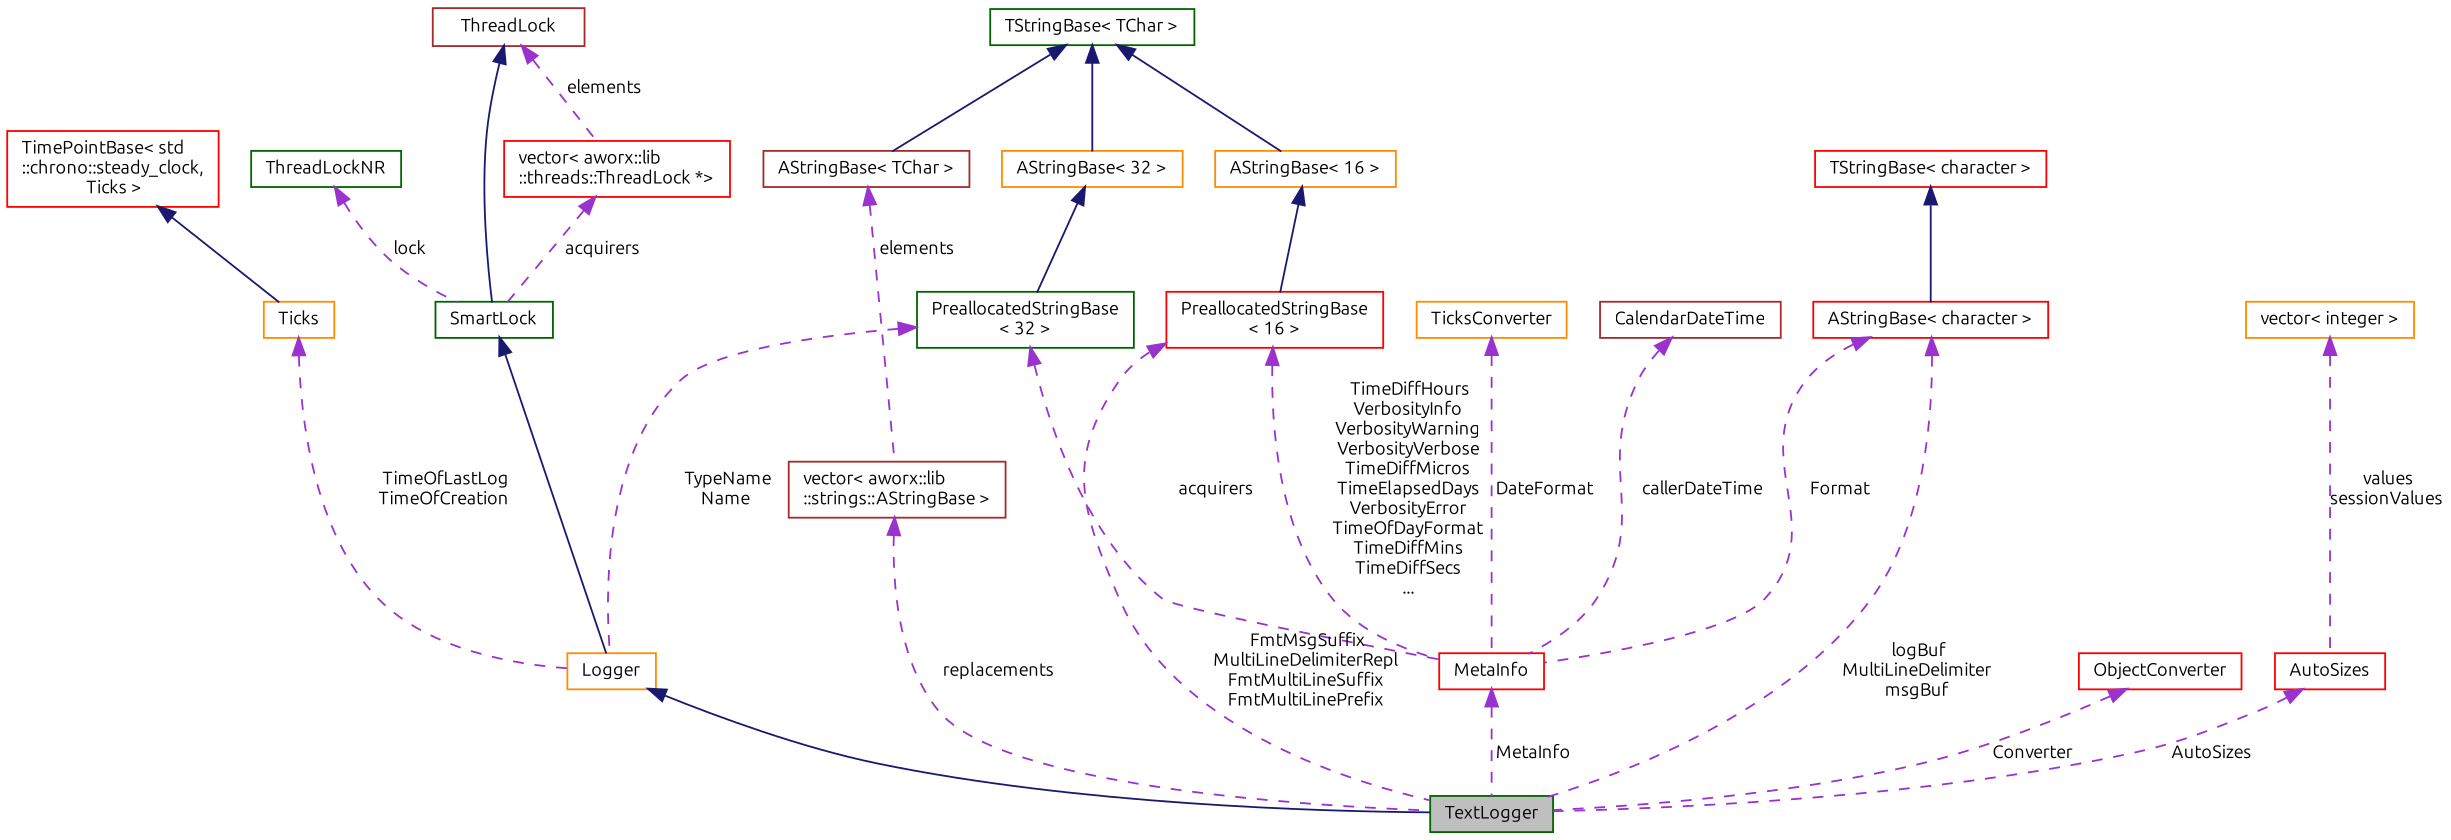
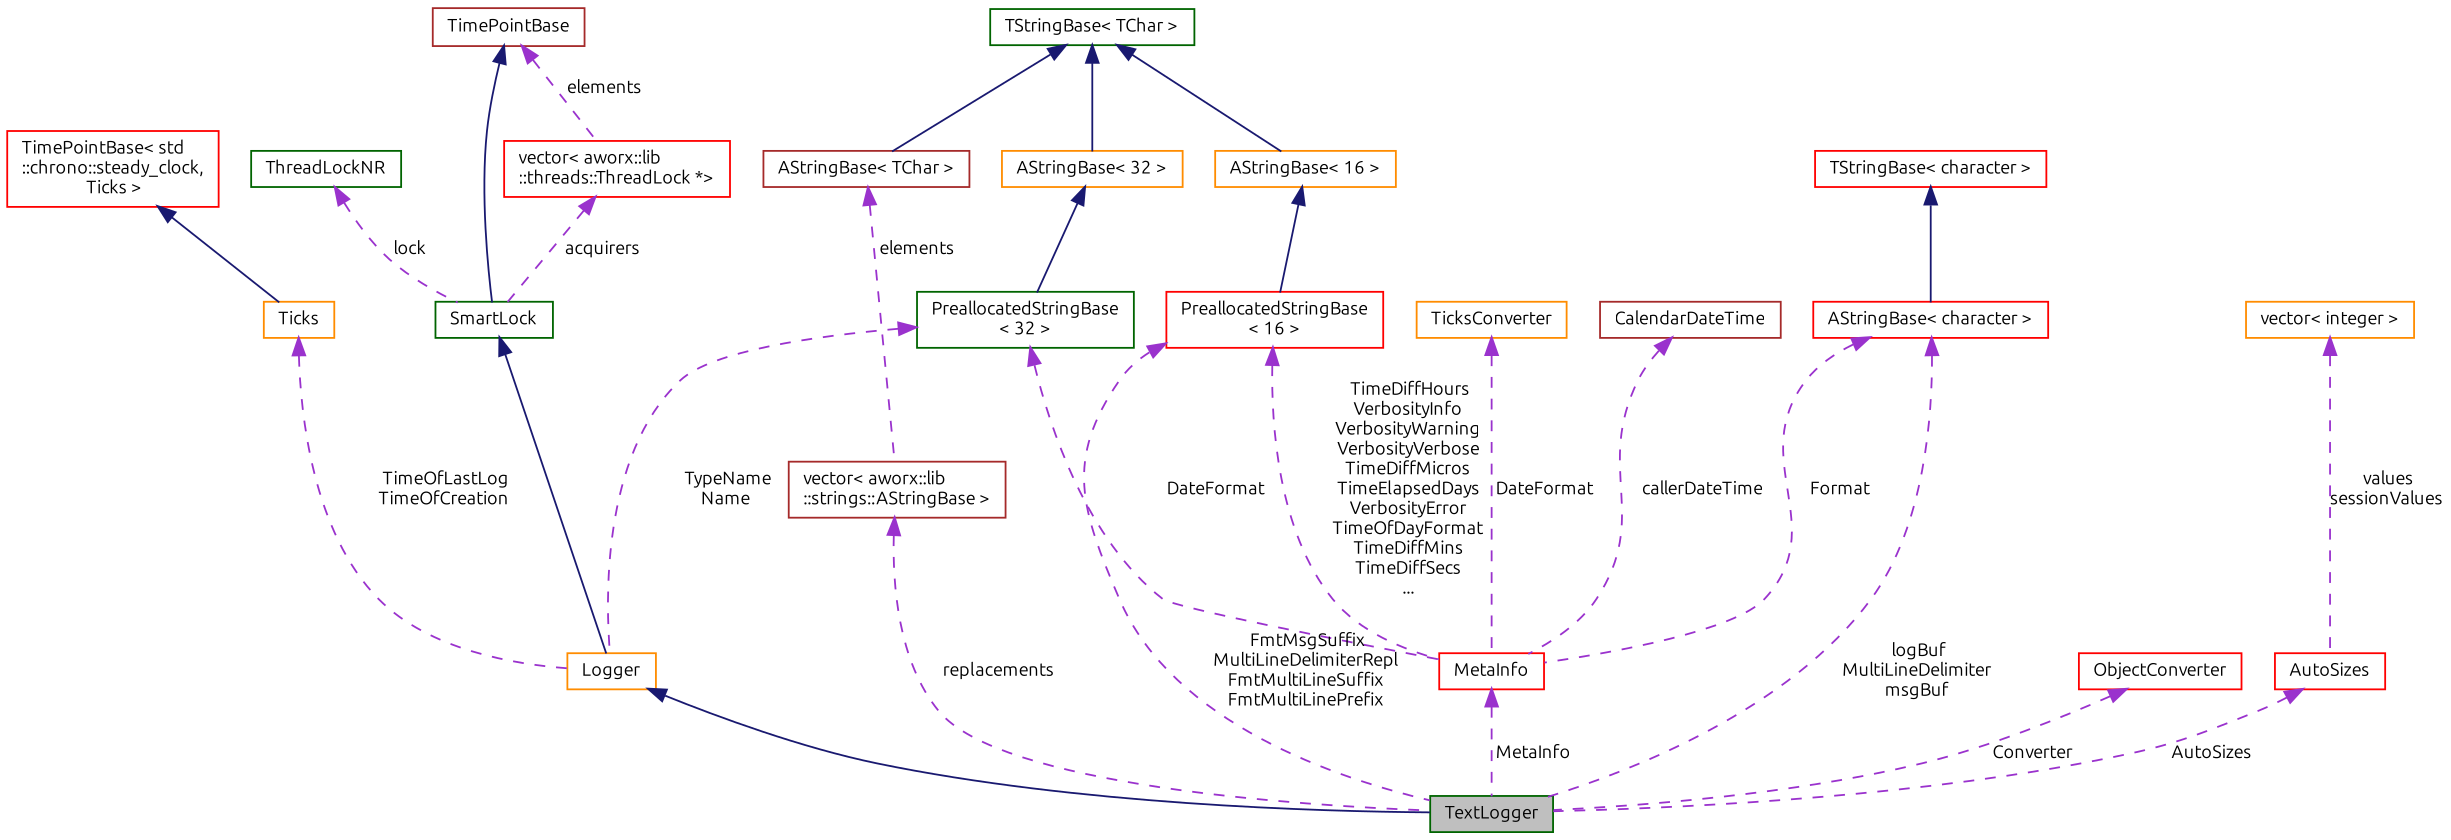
(509, 27) -> (509, 27)
(1214, 490) -> (1214, 490)
